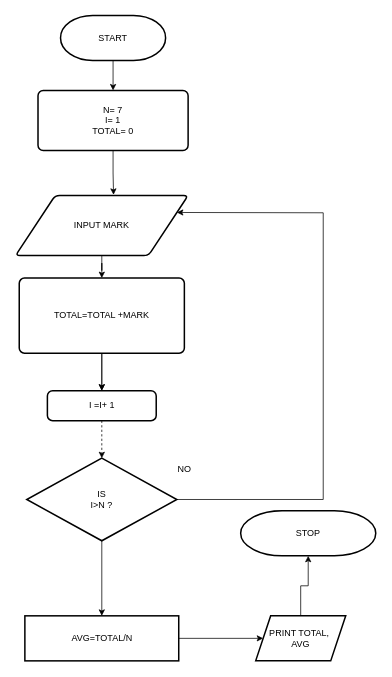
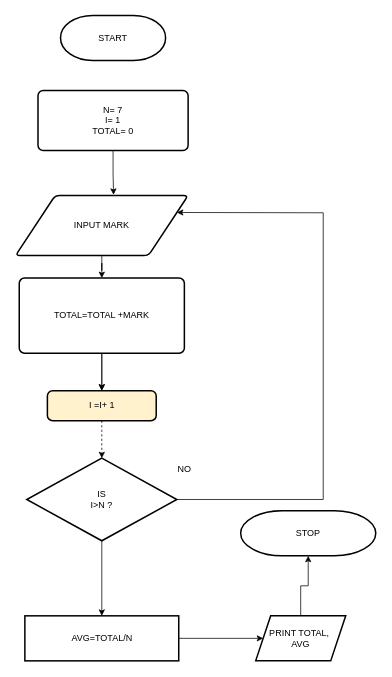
(113, 84) -> none
(102, 405) -> (102, 405)
